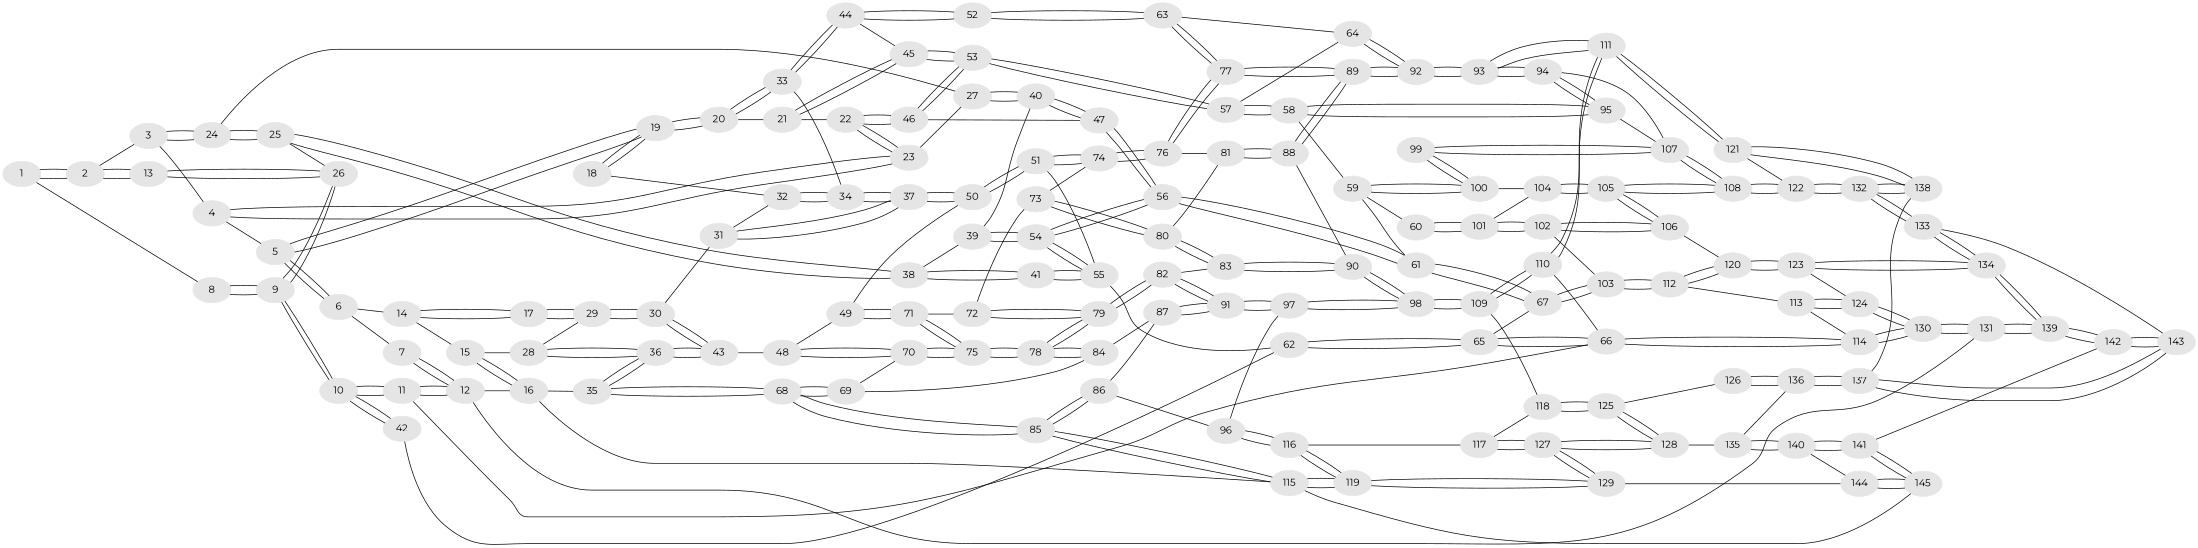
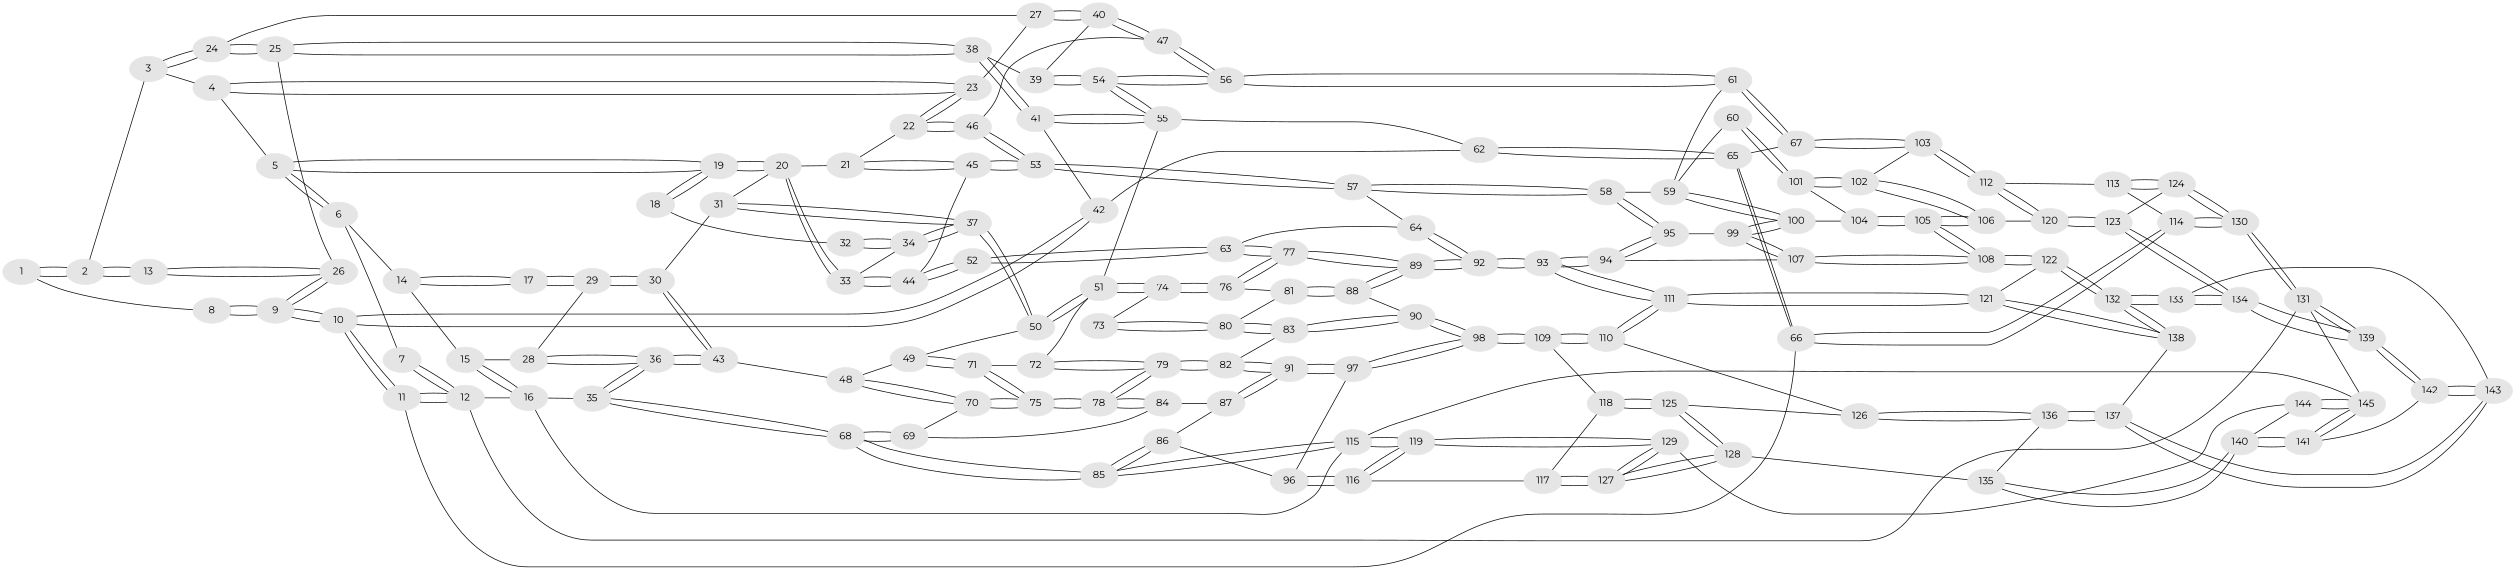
(1638, 130) -> (1701, 234)
none -> (1064, 160)
(751, 216) -> (751, 185)
(997, 253) -> (1068, 327)
(1578, 303) -> (1733, 377)
none -> (2335, 352)
